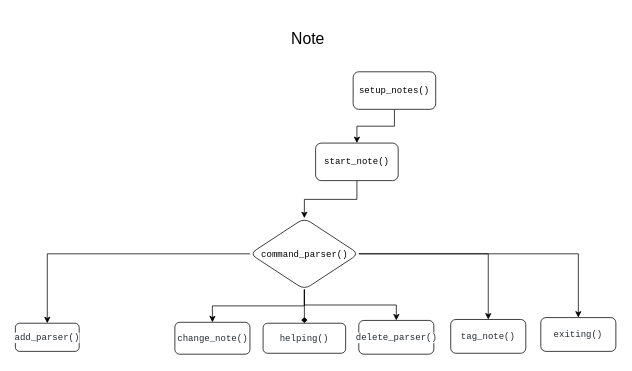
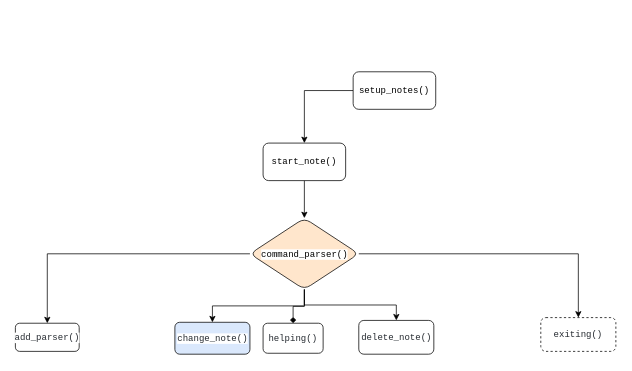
(308, 38) -> none
(357, 162) -> (304, 162)
(304, 254) -> (304, 254)
(488, 284) -> none
(578, 334) -> (578, 334)
(488, 336) -> none
(396, 337) -> (396, 337)
(212, 338) -> (212, 338)
(304, 338) -> (293, 338)
